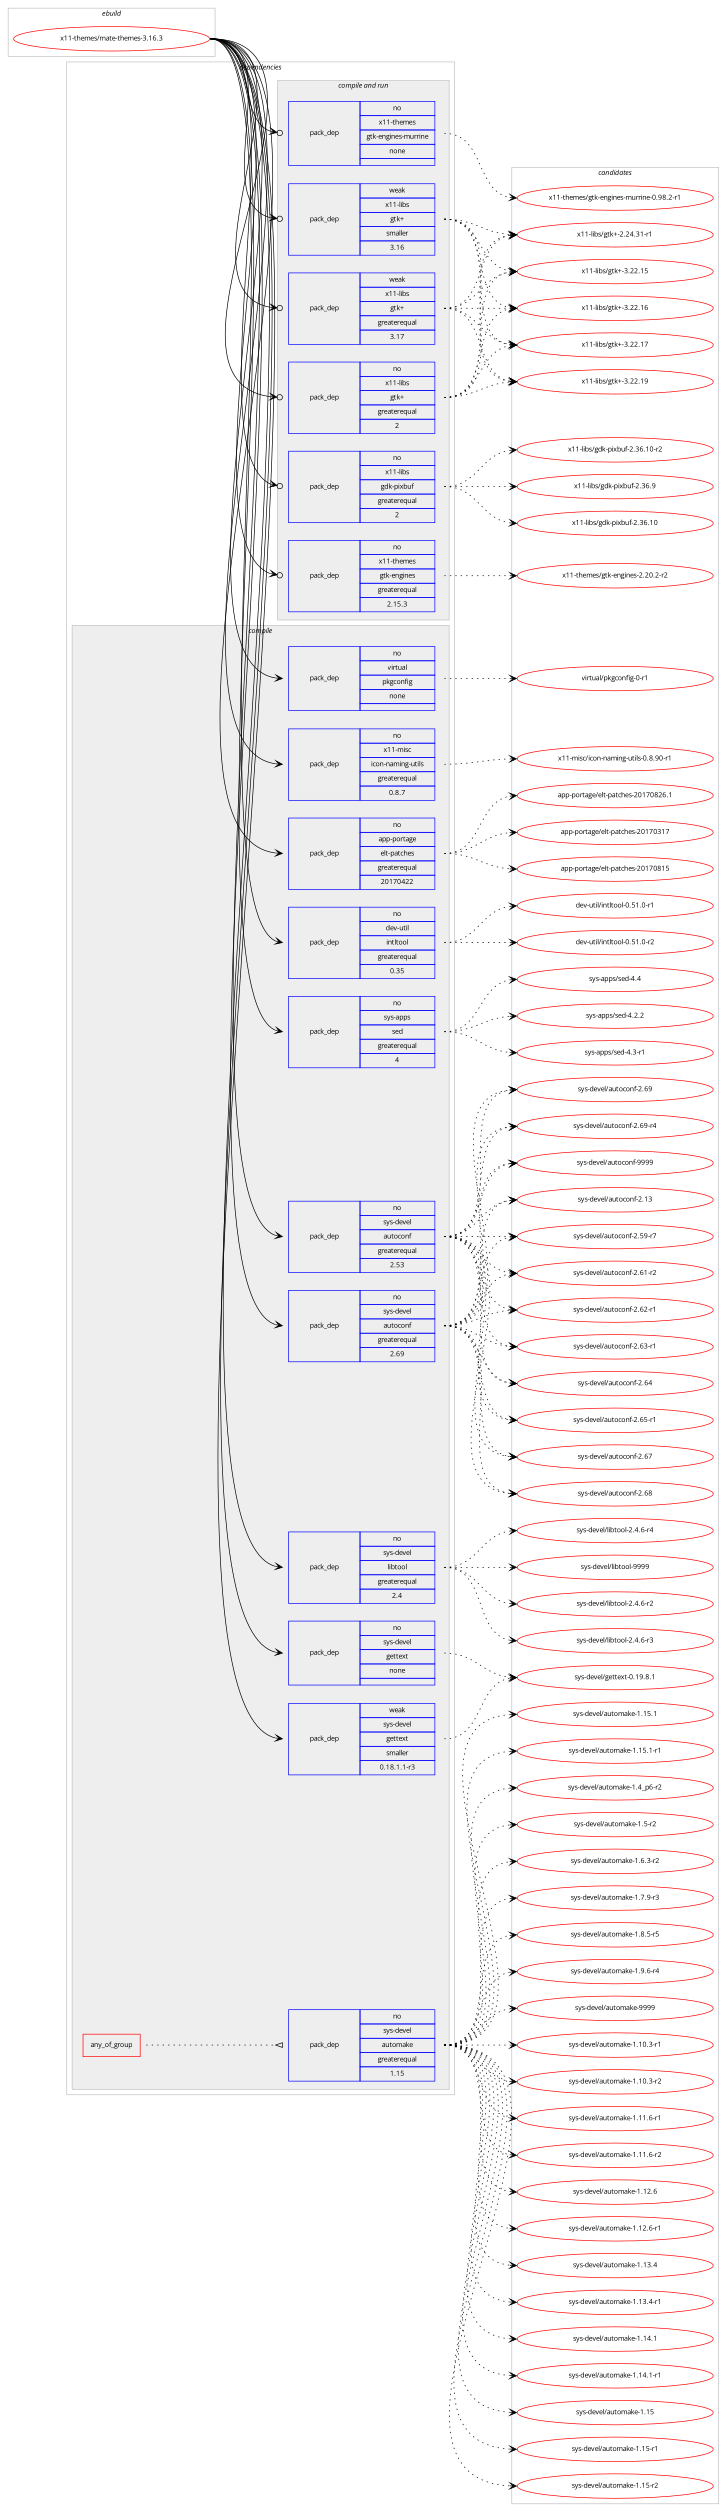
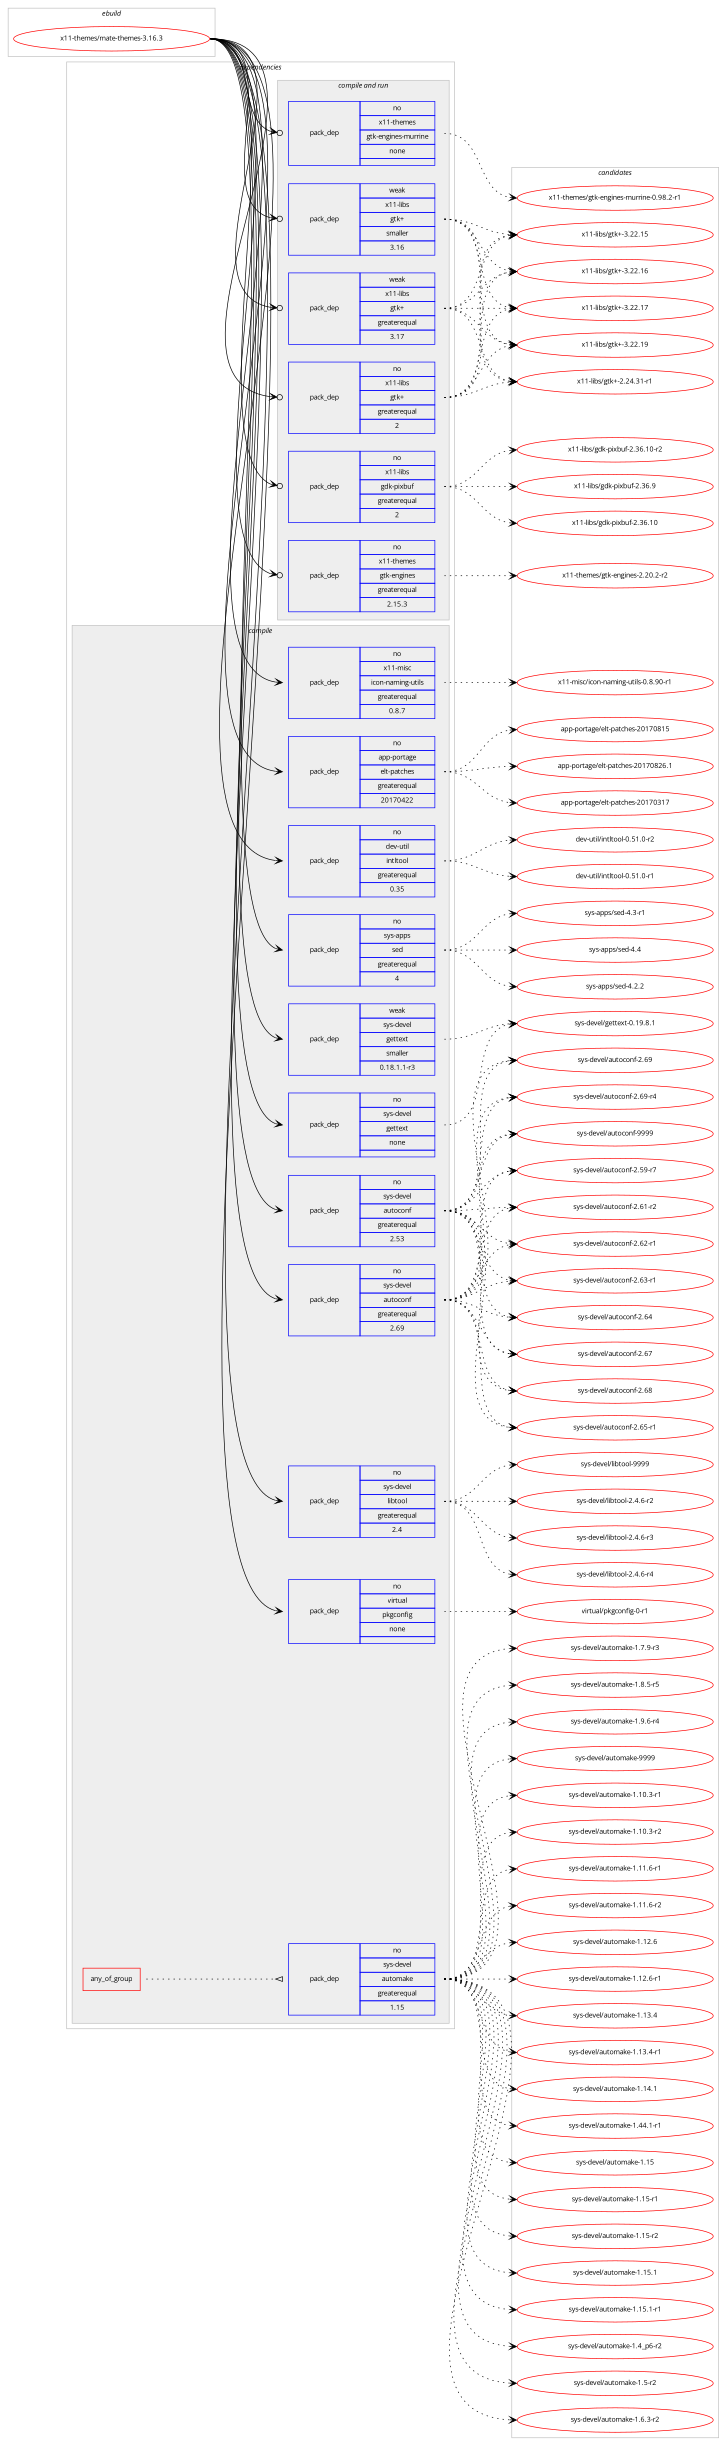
(615, 1200) -> none
(615, 2376) -> (615, 2126)
